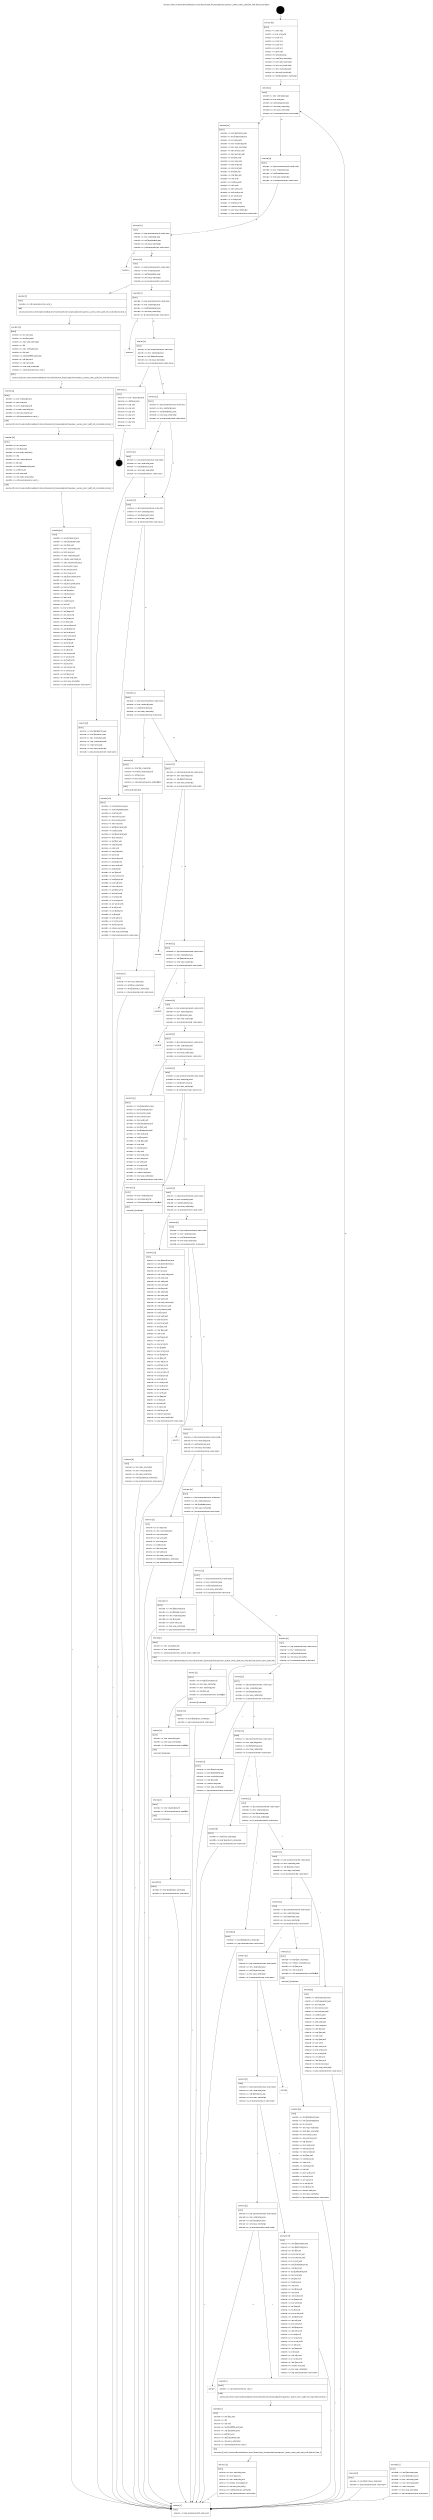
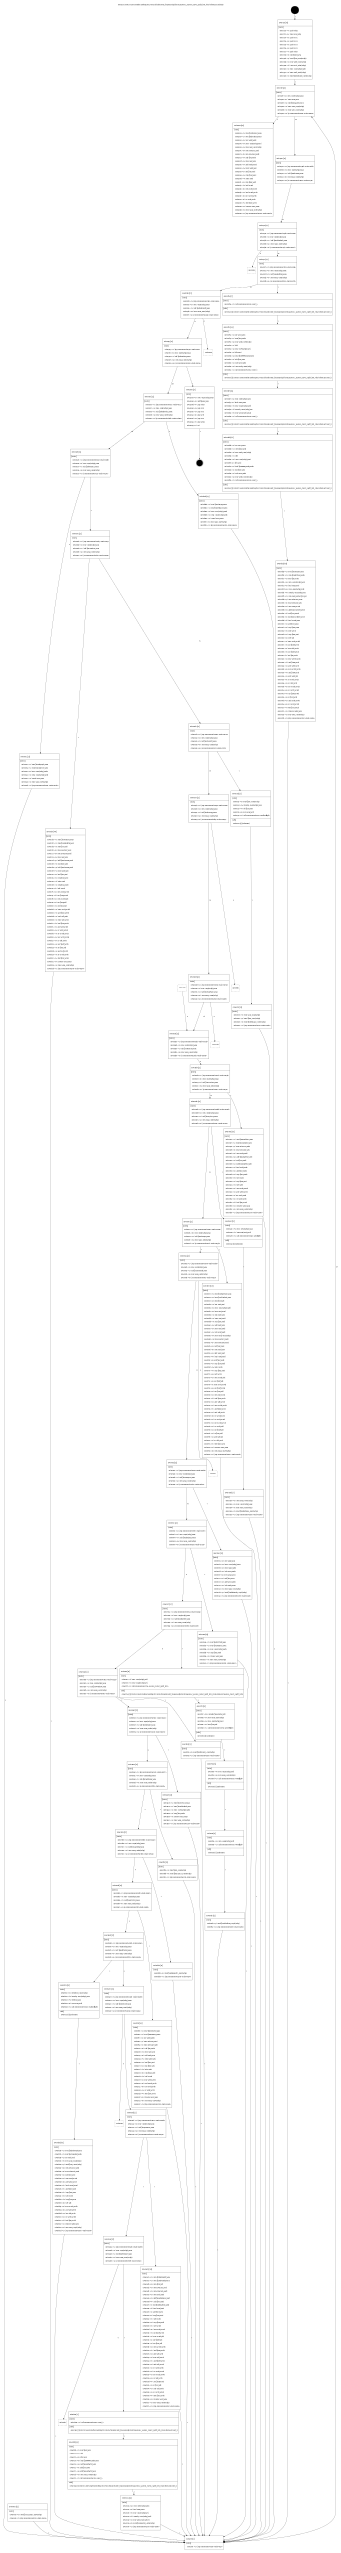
(172, 460) -> (178, 460)
(162, 1033) -> (185, 1010)
